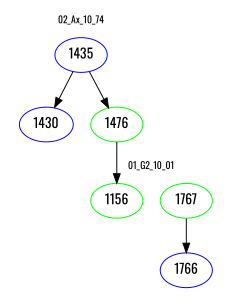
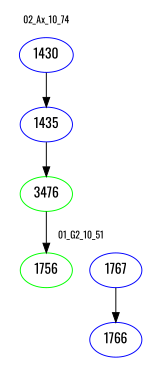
(66, 85) -> (46, 85)
(117, 125) -> (46, 194)
(152, 167) -> (81, 236)
(117, 201) -> (46, 270)
(186, 201) -> (116, 270)
